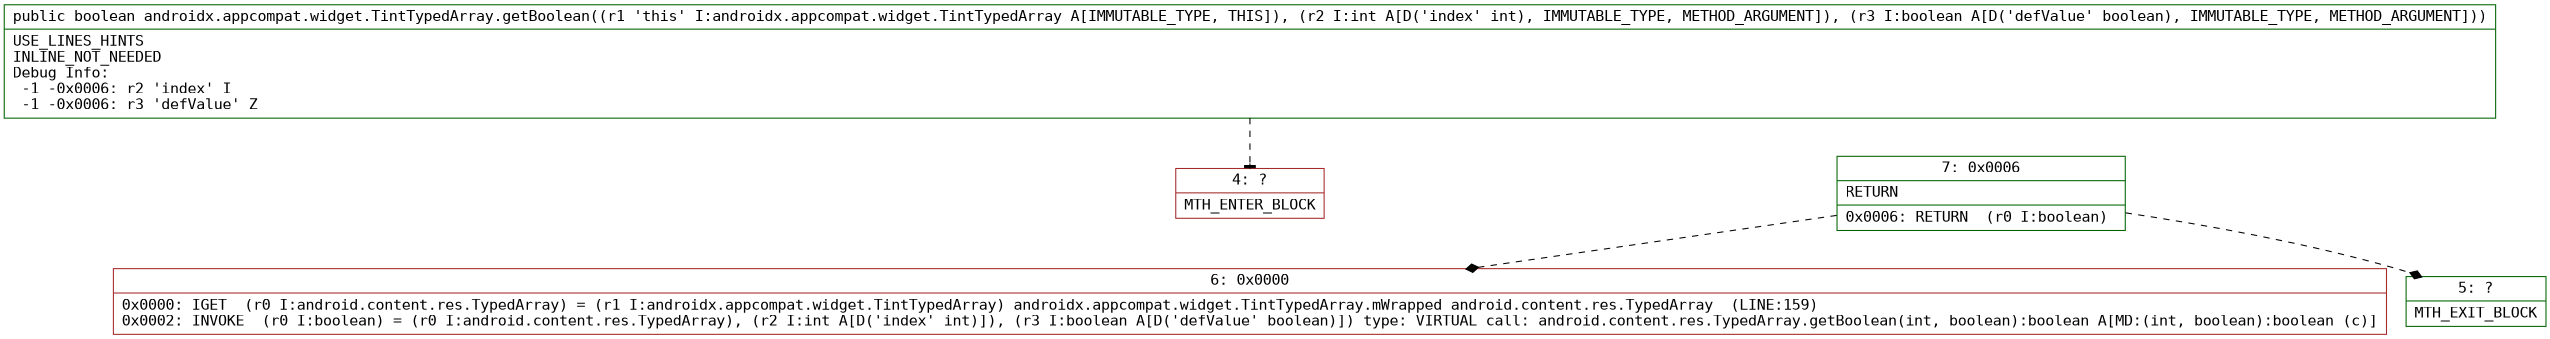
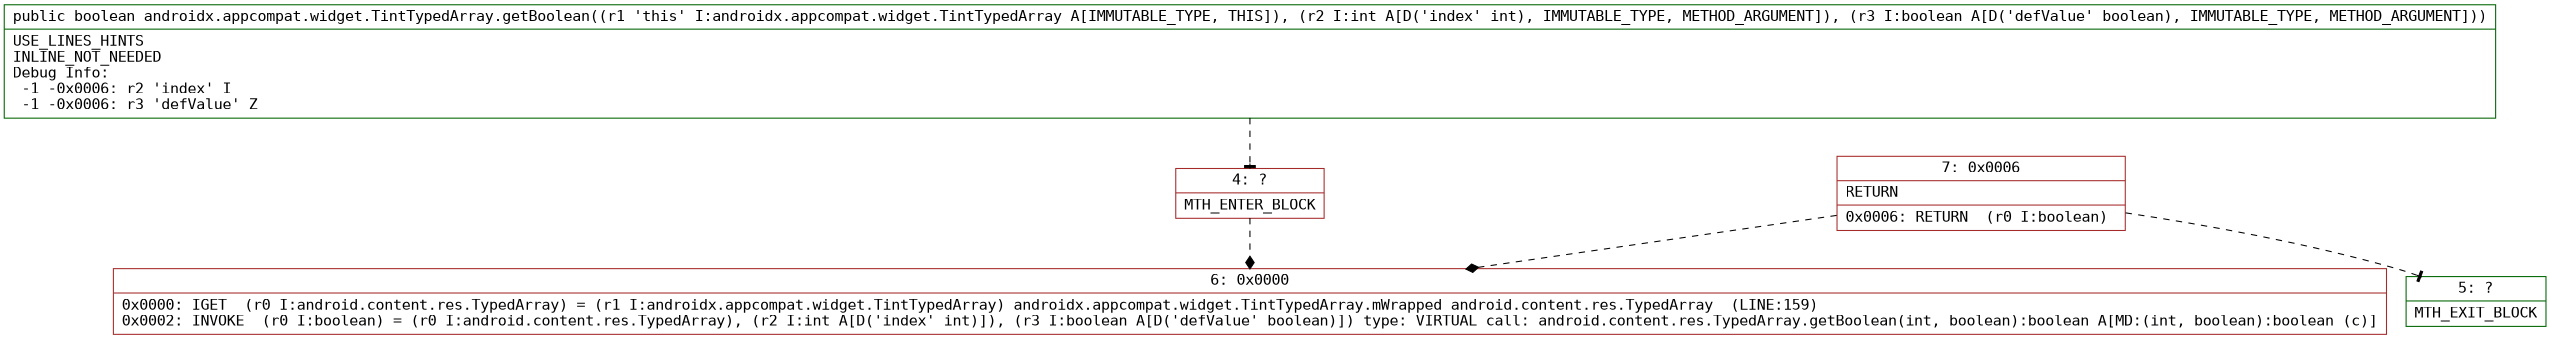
(1981, 193) -> (1981, 193)
none -> (1250, 237)
(2272, 239) -> (2272, 239)
